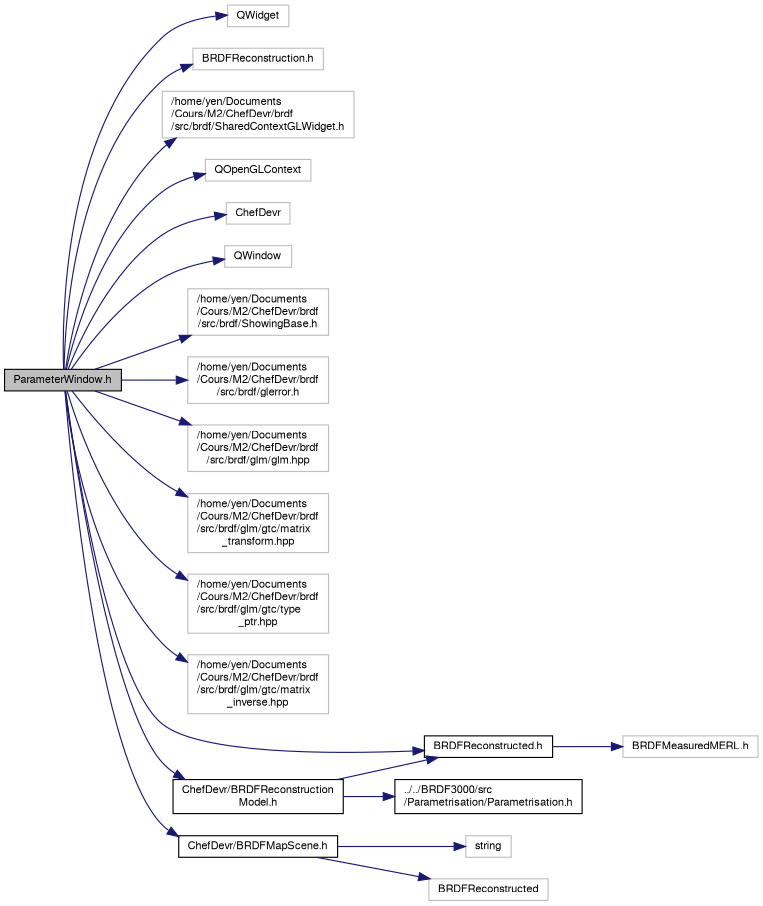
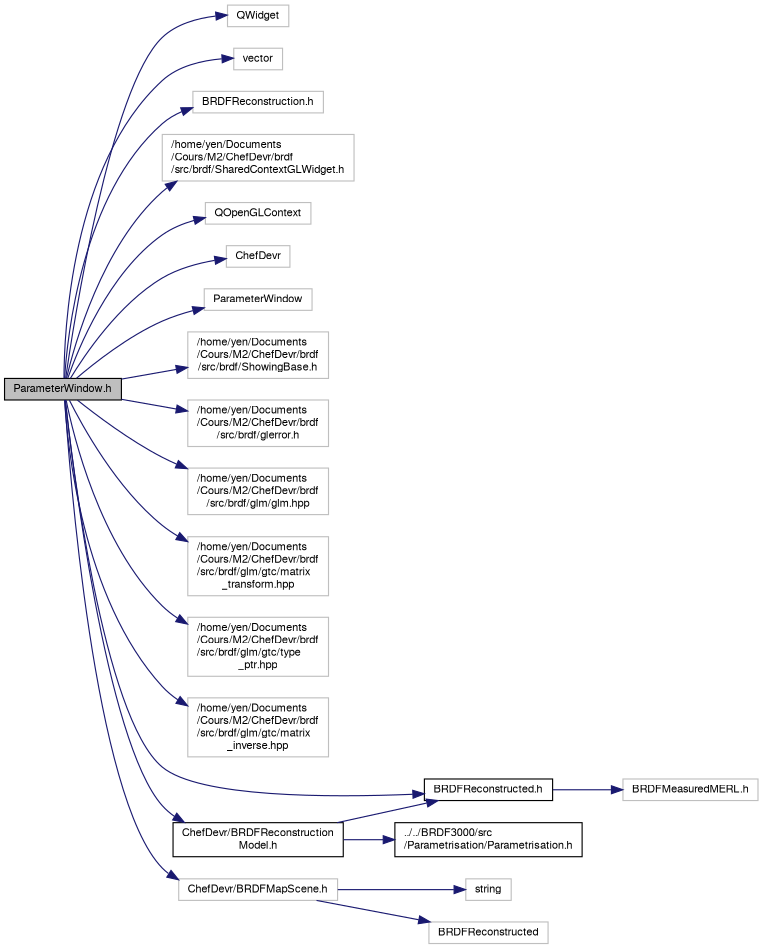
none -> (258, 59)
(258, 256) -> (258, 300)
(258, 847) -> (258, 890)
